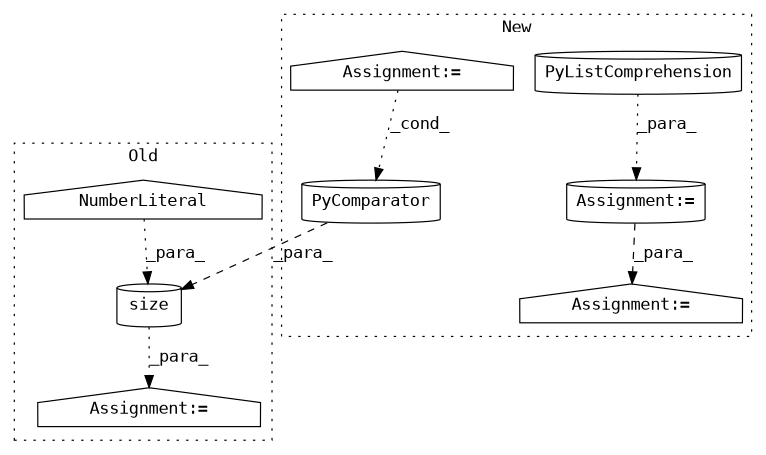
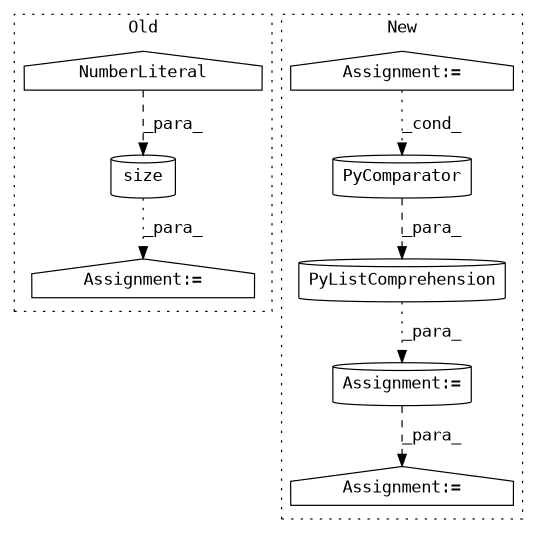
(146, 245) -> (143, 117)
(260, 254) -> (402, 222)
